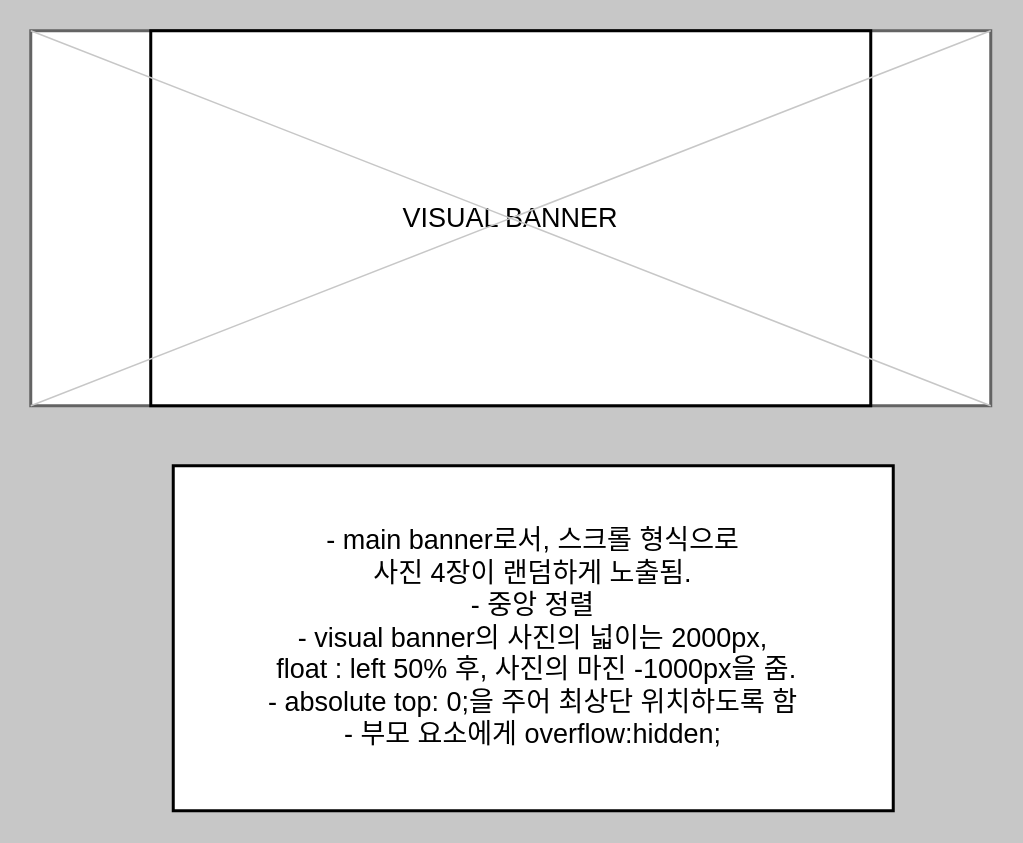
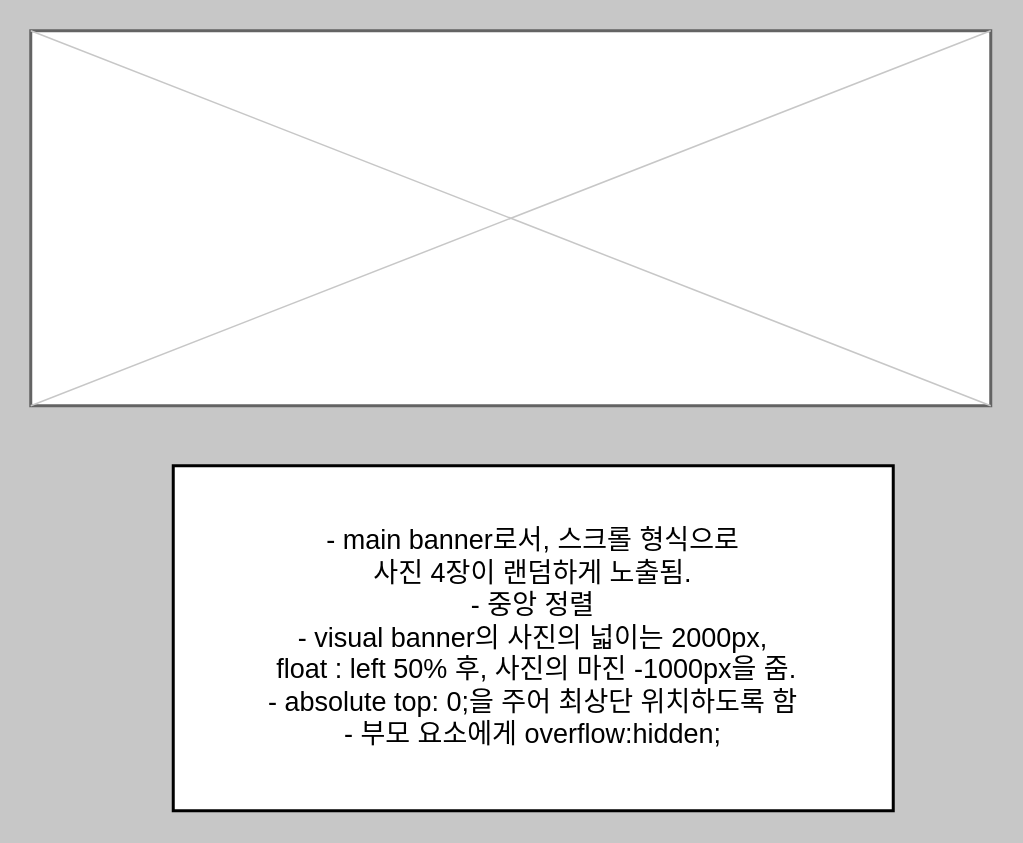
(511, 218) -> none
